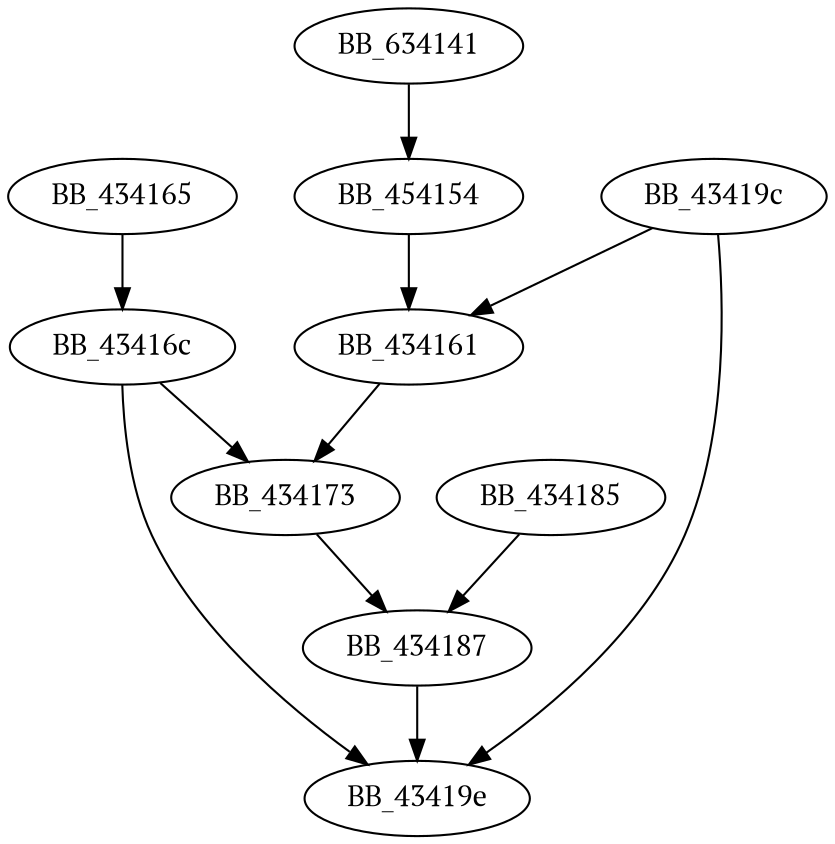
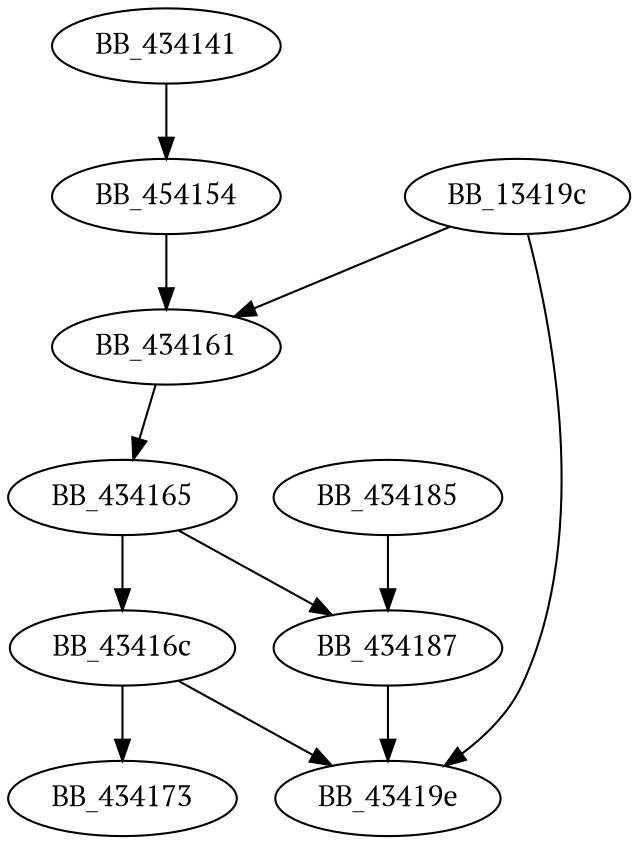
(409, 46) -> (166, 46)
(714, 196) -> (518, 196)
(354, 414) -> (148, 412)
(344, 565) -> (246, 568)
